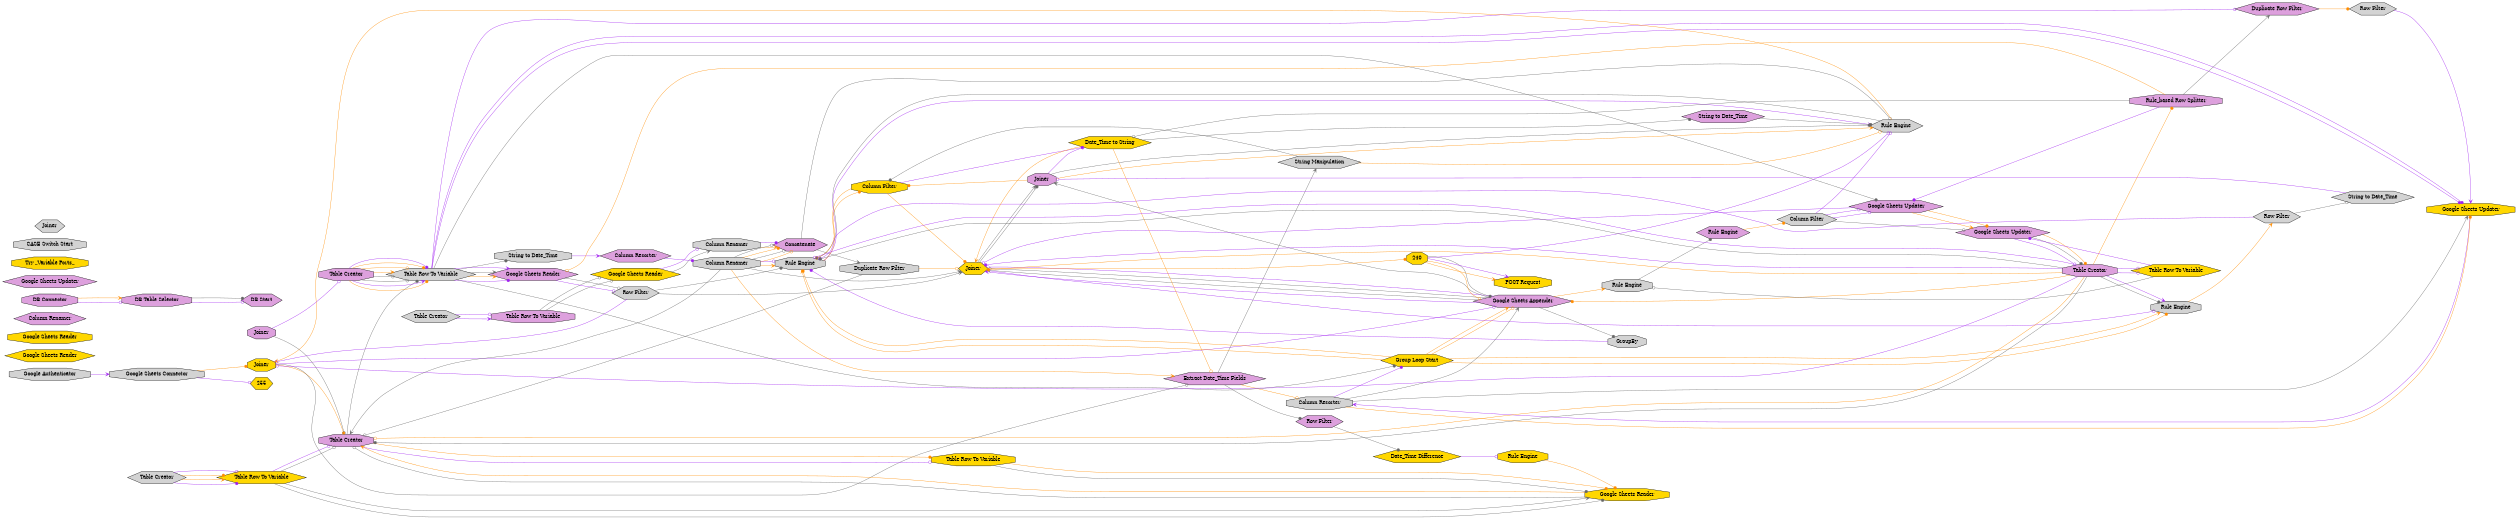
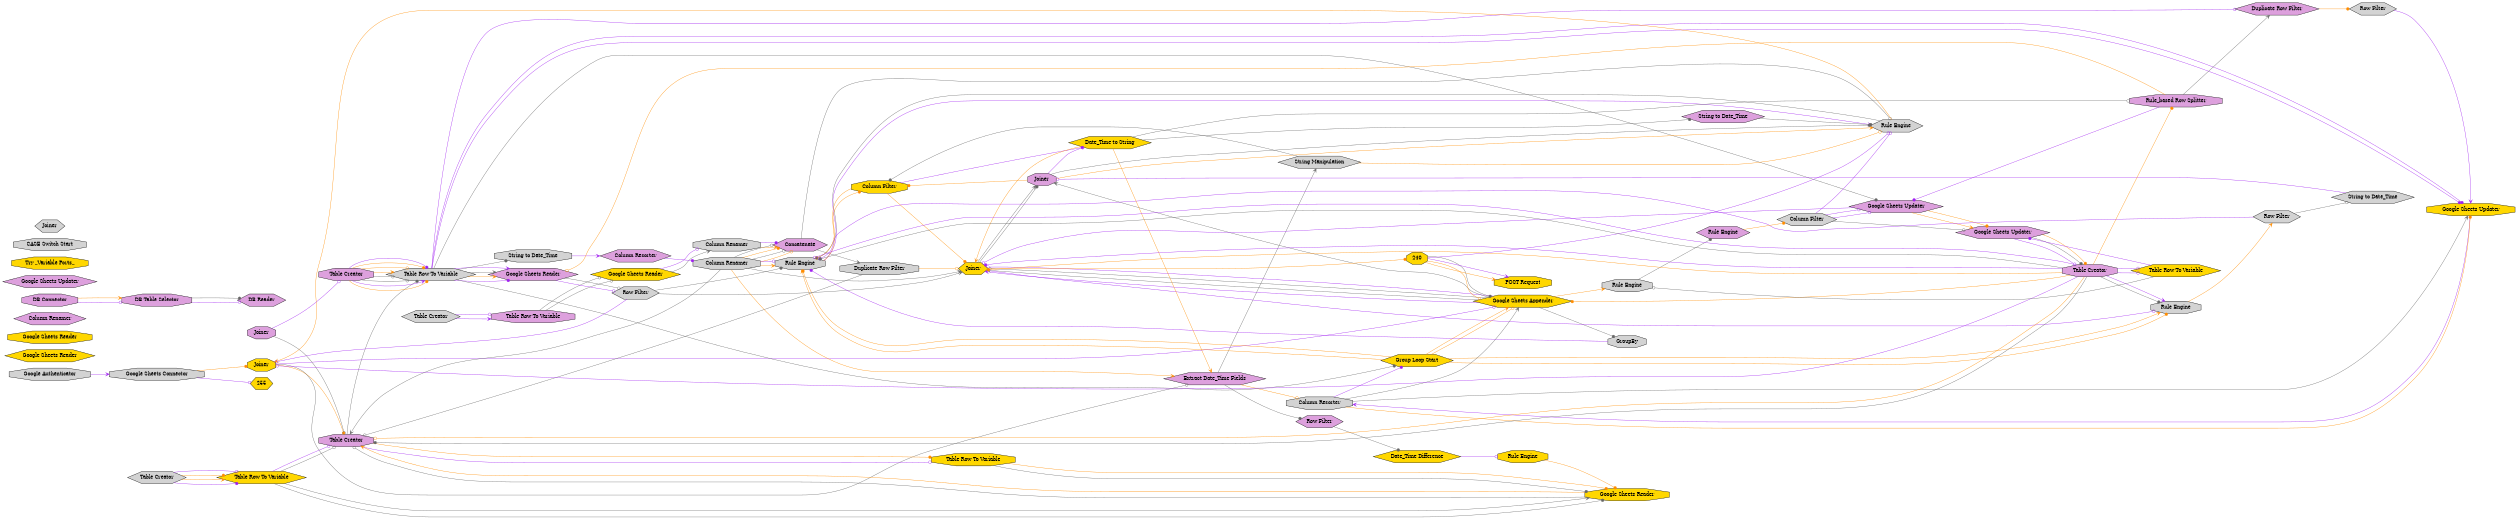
(1631, 110) -> (1629, 110)
(1164, 265) -> (1164, 265)
(262, 300) -> (262, 300)
(1523, 301) -> (1523, 301)
